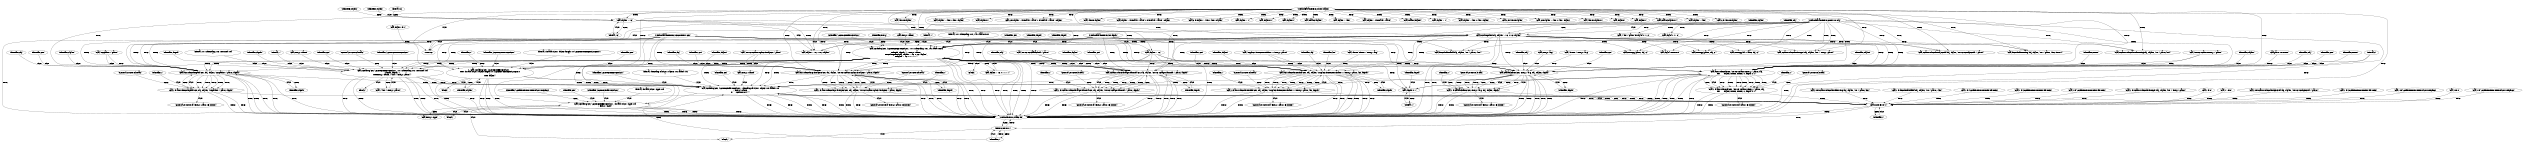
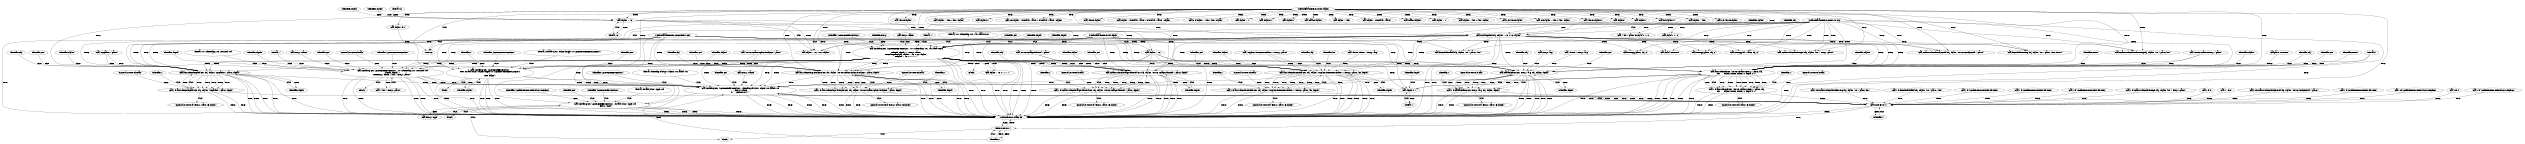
none -> (842, 10)
none -> (1710, 13)
(1667, 20) -> (1667, 20)
(1033, 53) -> (1033, 53)
